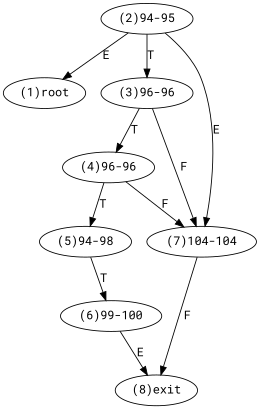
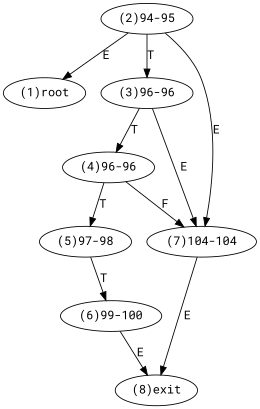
(184, 167) -> (184, 167)
(85, 242) -> (85, 242)
(188, 316) -> (188, 316)
